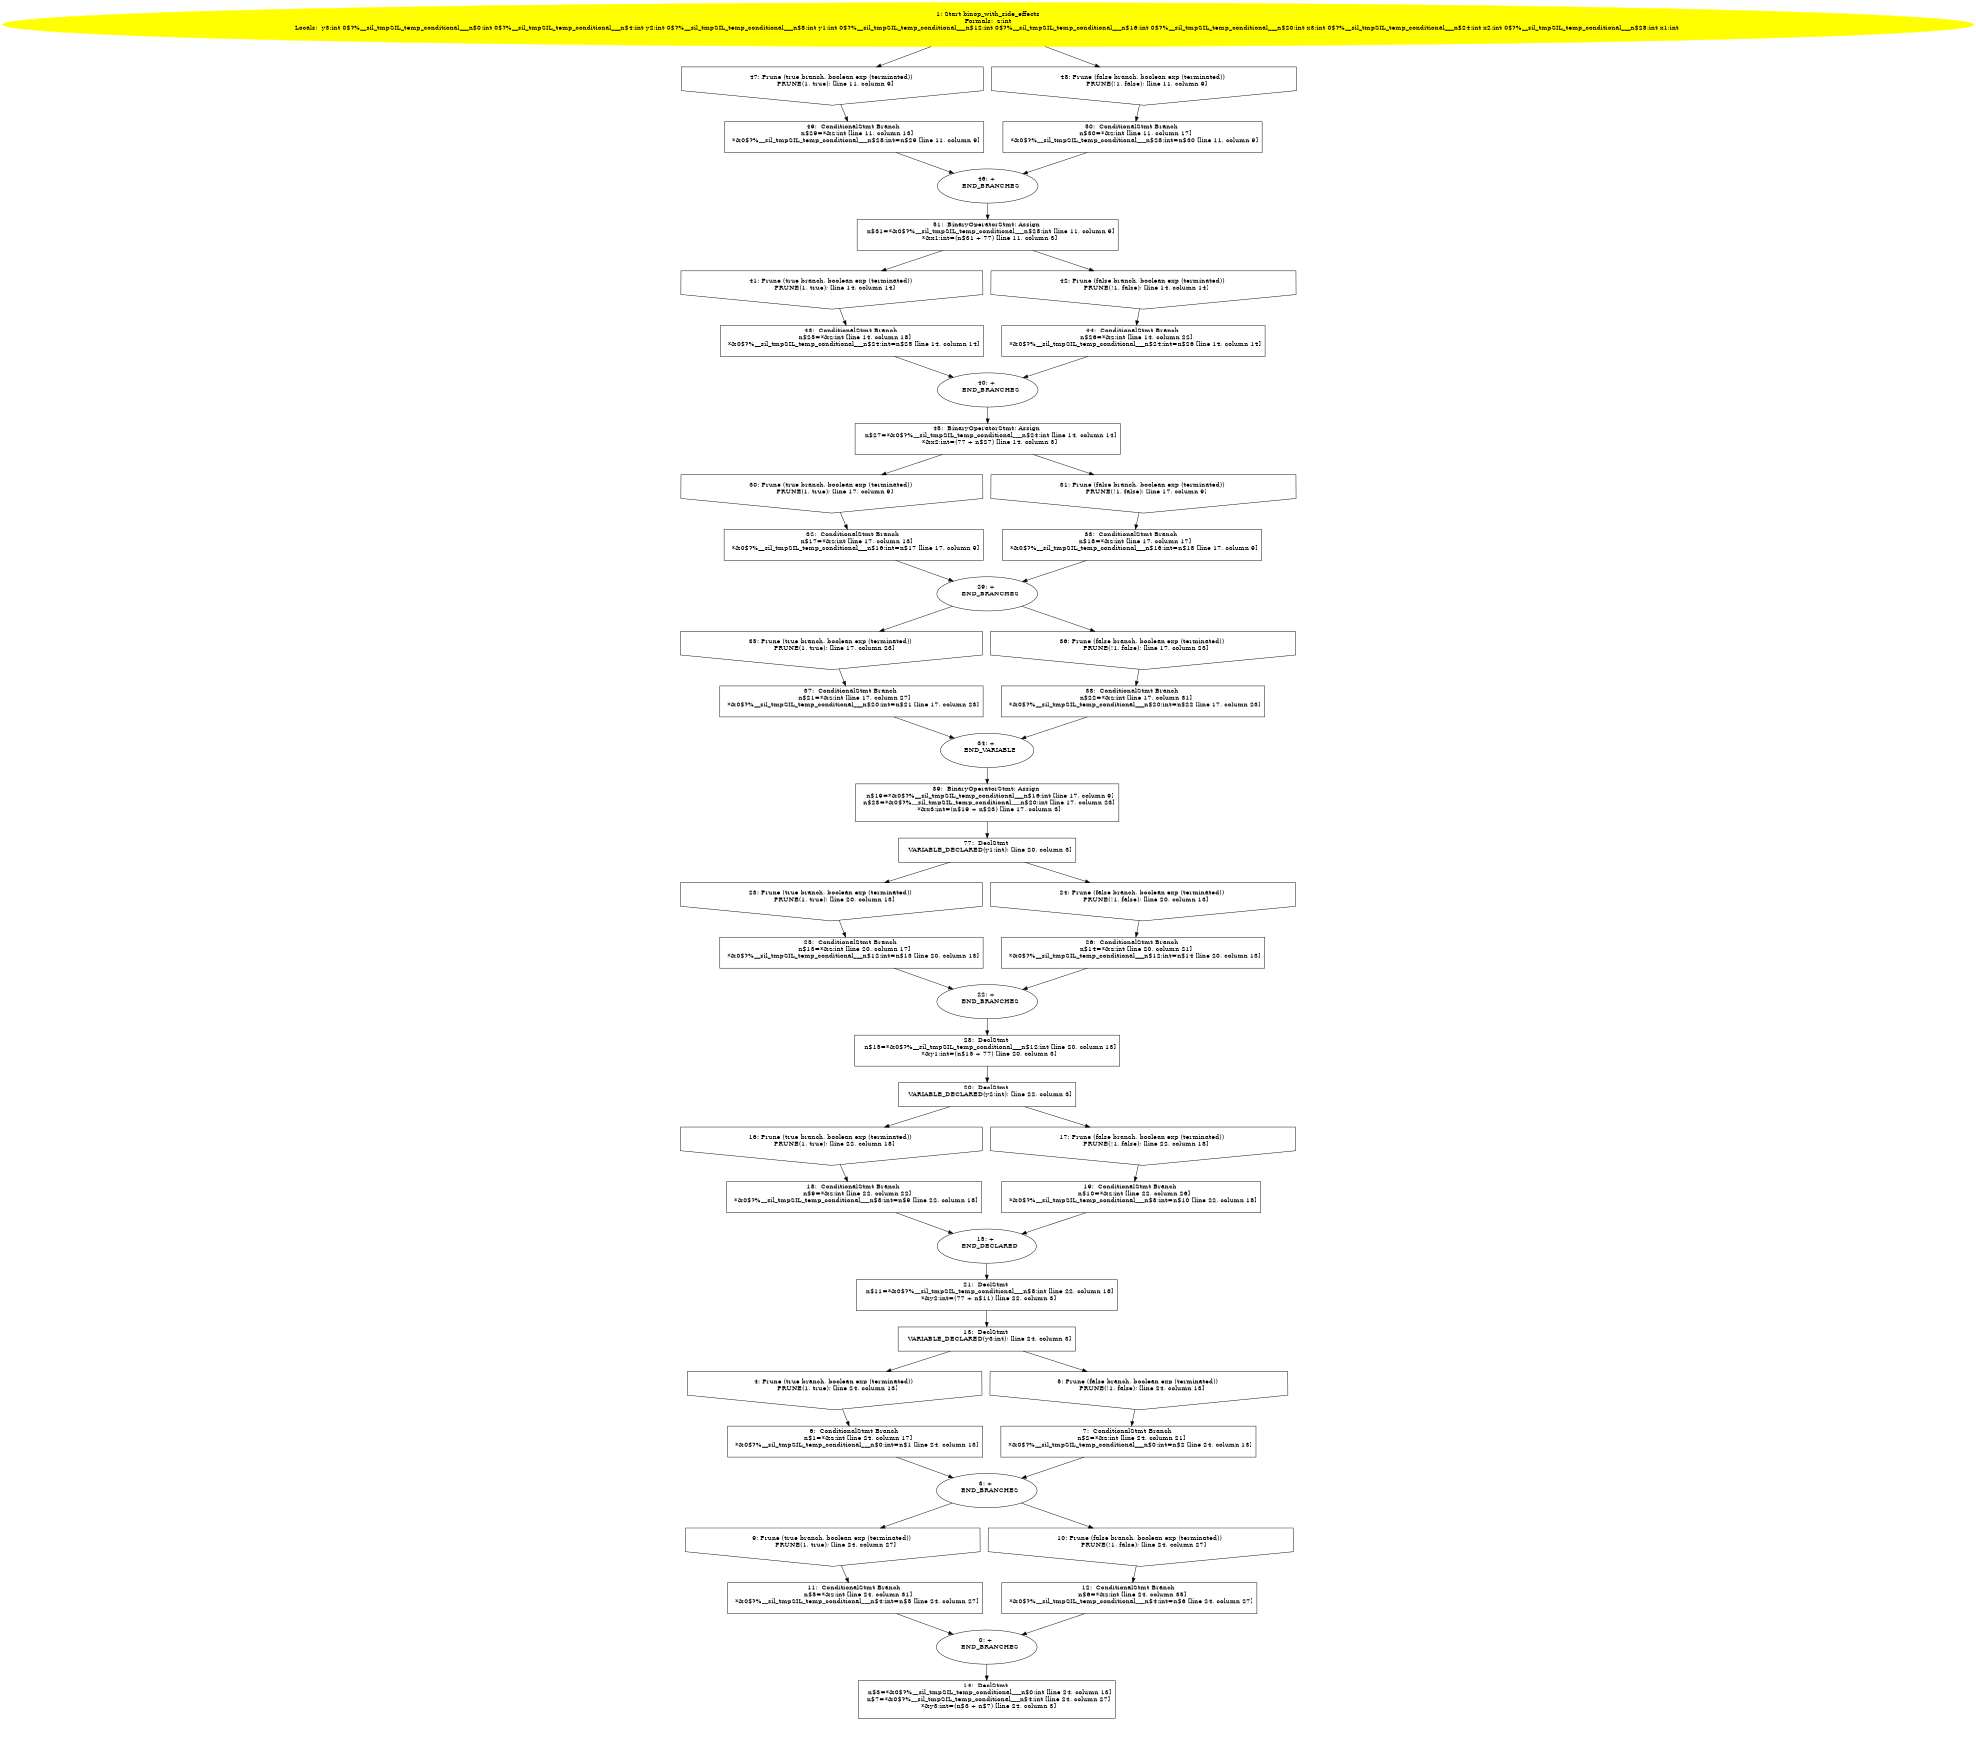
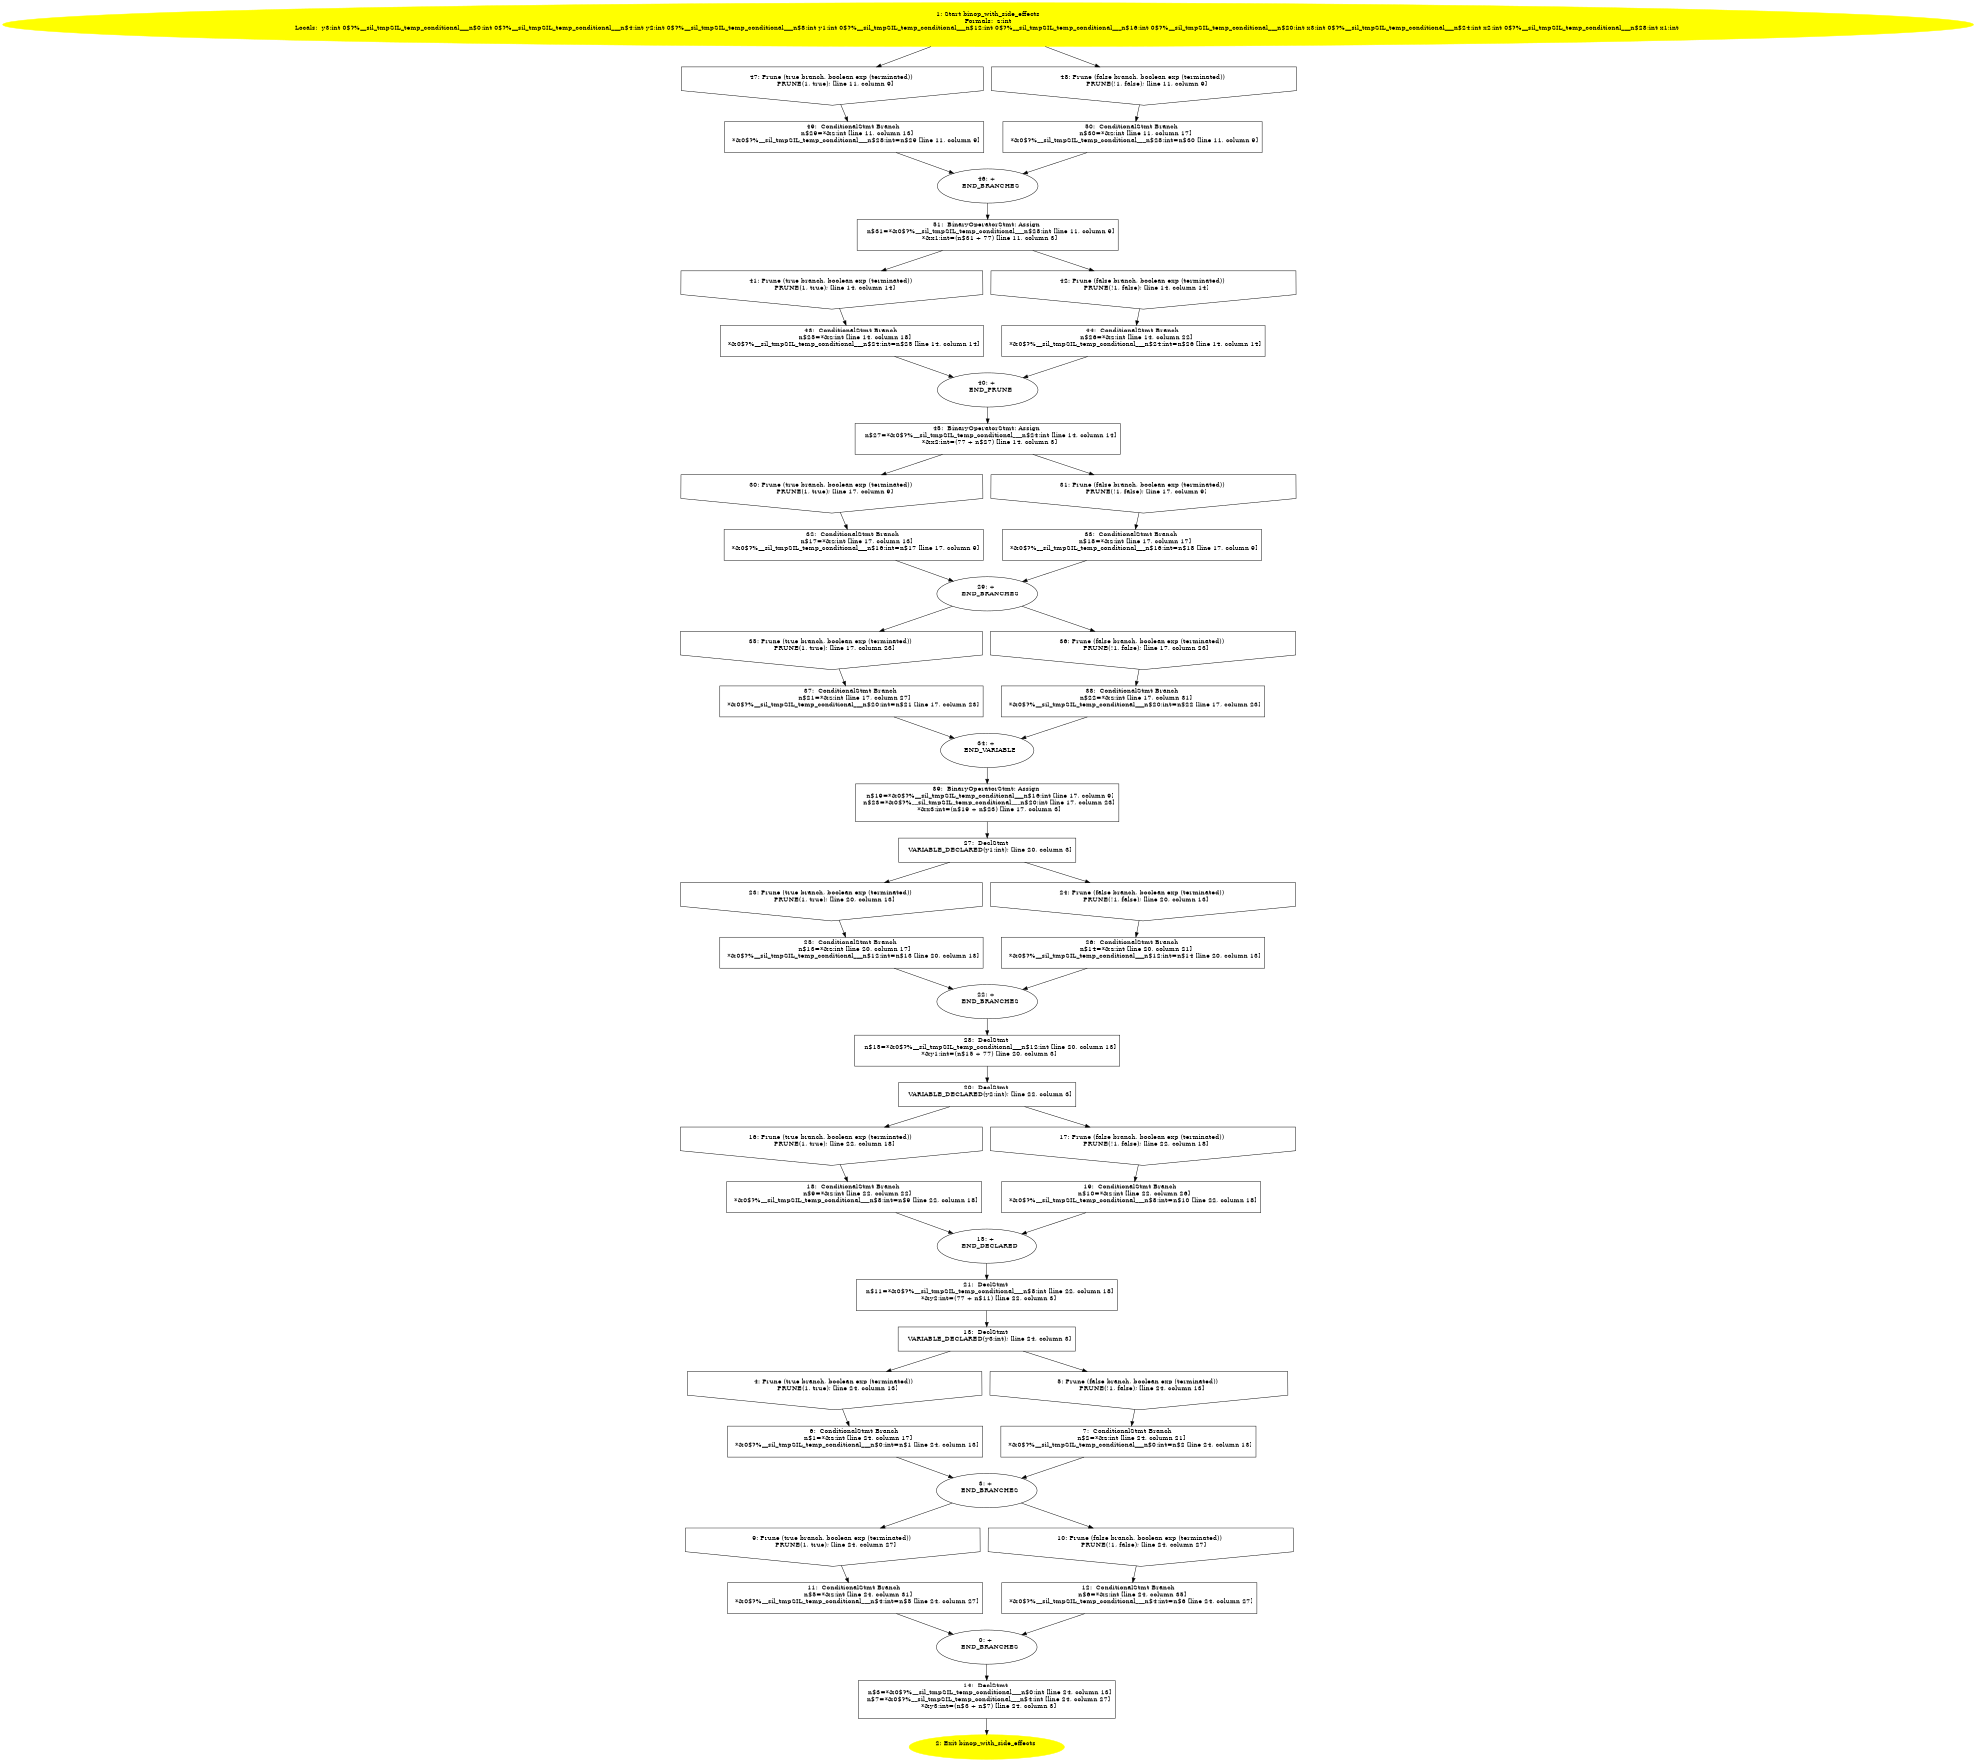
(988, 390) -> (988, 390)
(987, 850) -> (987, 850)
none -> (987, 1747)
